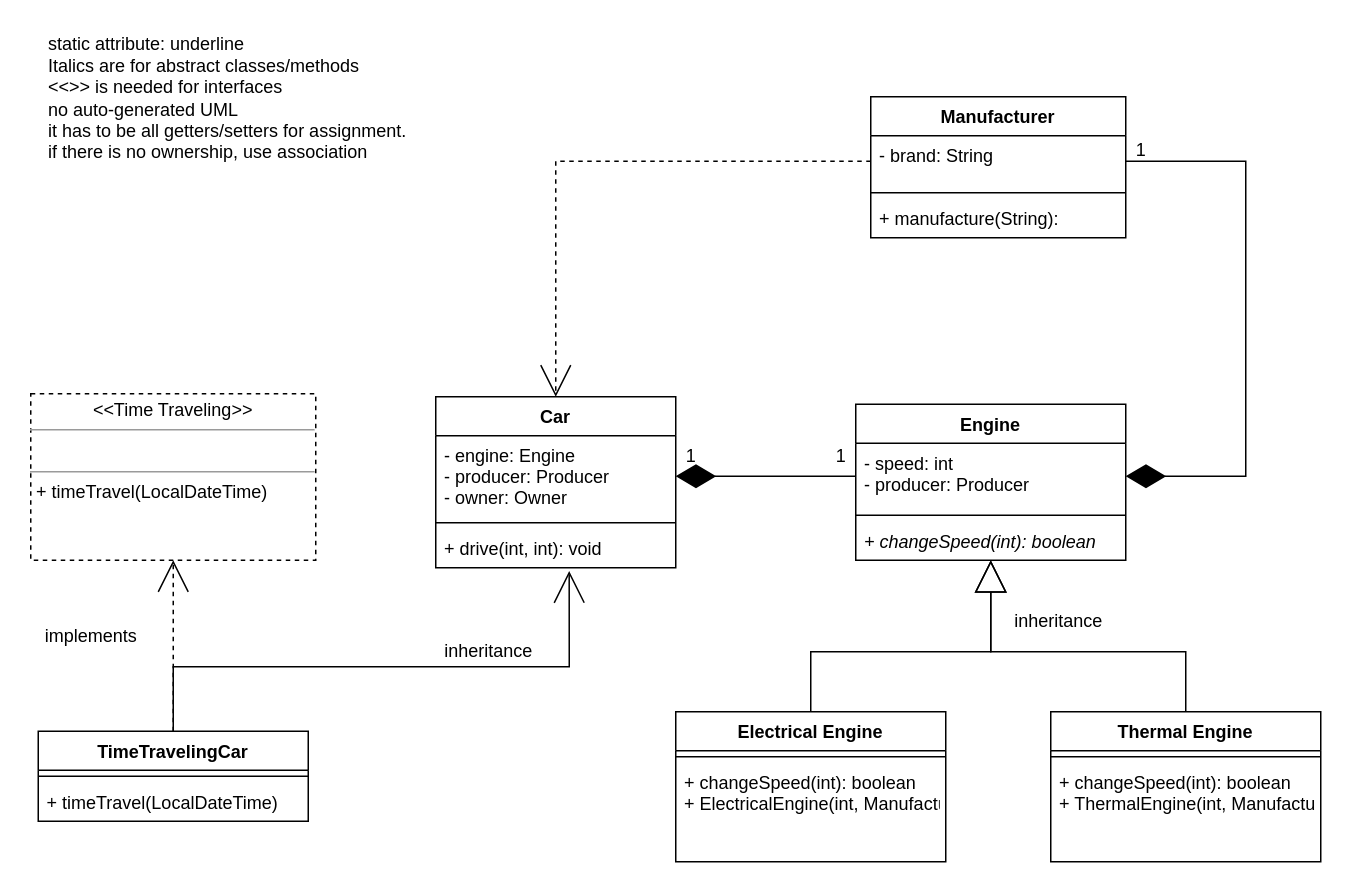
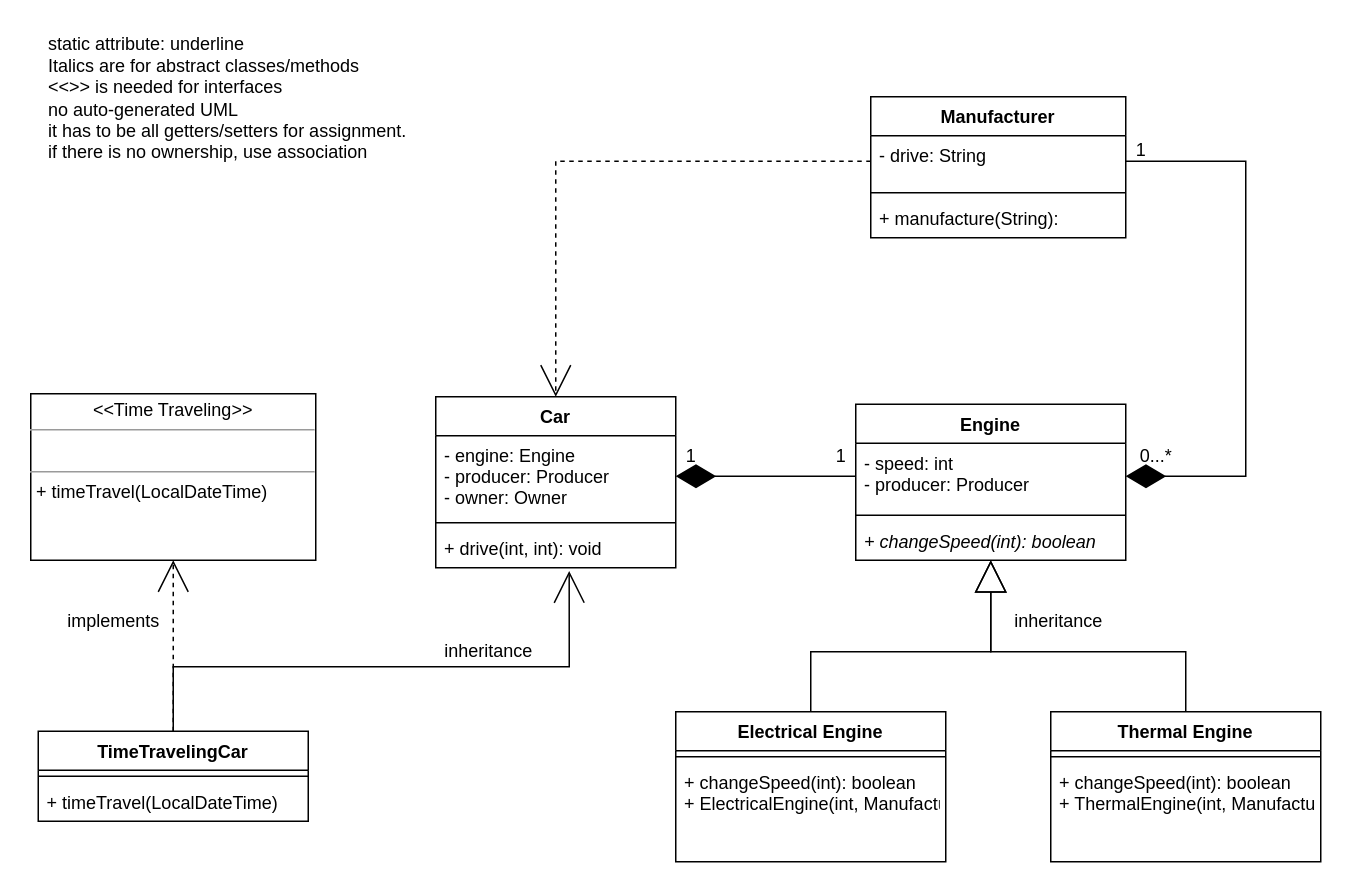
(945, 156) -> (943, 156)
none -> (1156, 457)
(173, 477) -> (173, 477)
(91, 637) -> (113, 622)
